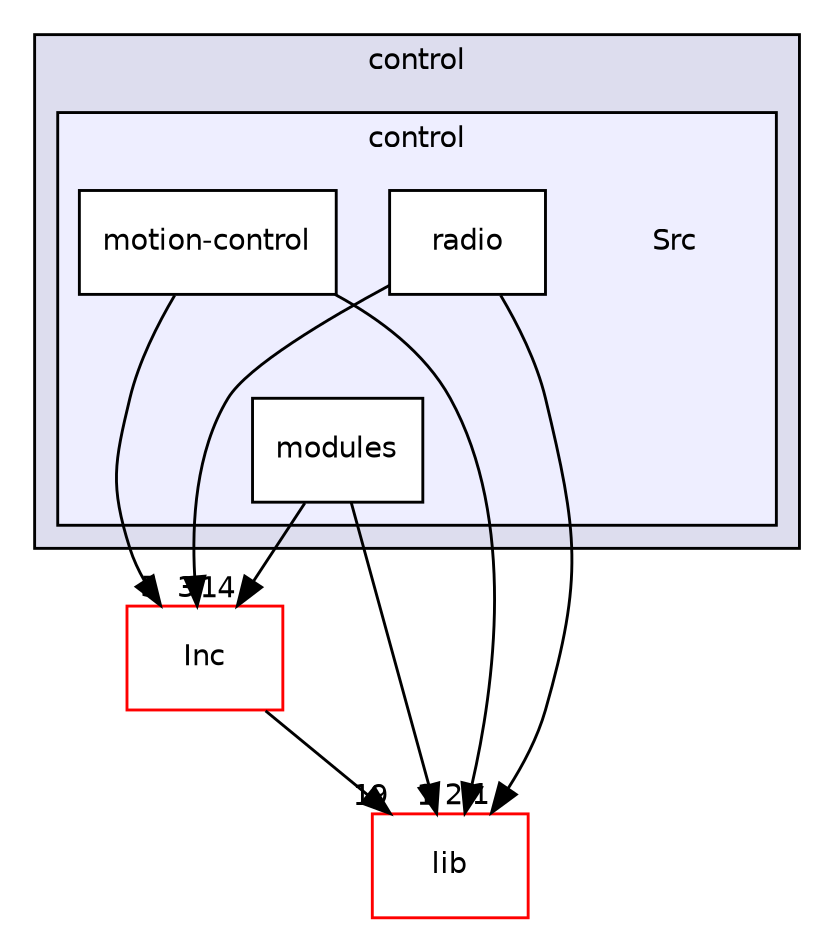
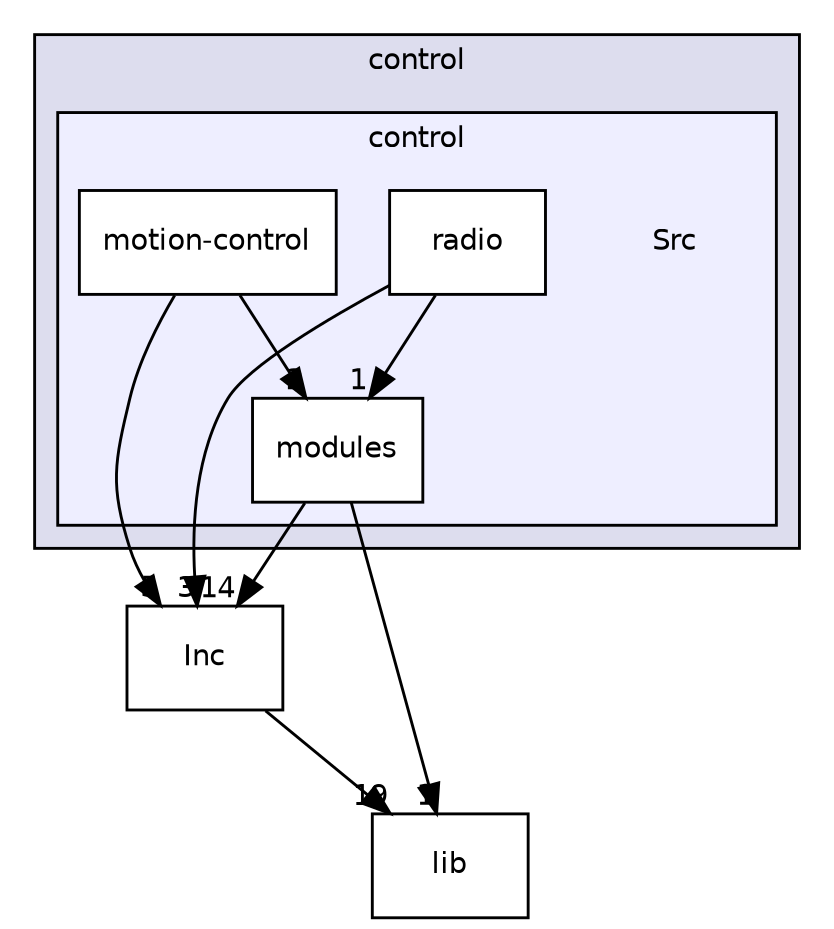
(485, 497) -> (265, 334)
(571, 567) -> (410, 334)
(205, 658) -> (205, 658)
(450, 866) -> (450, 866)
